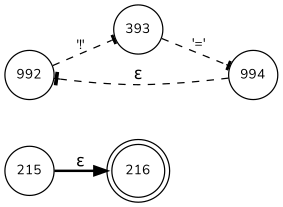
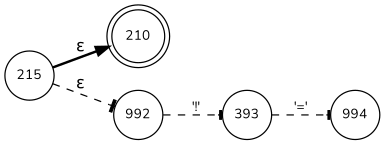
(144, 85) -> (81, 94)
(138, 171) -> (138, 36)
